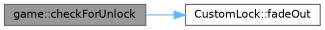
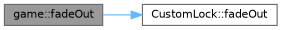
(75, 15) -> (54, 15)
